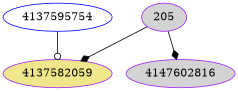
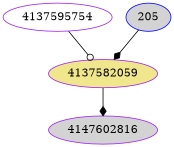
(58, 17) -> (58, 17)
(164, 17) -> (148, 17)
(171, 41) -> (103, 97)
